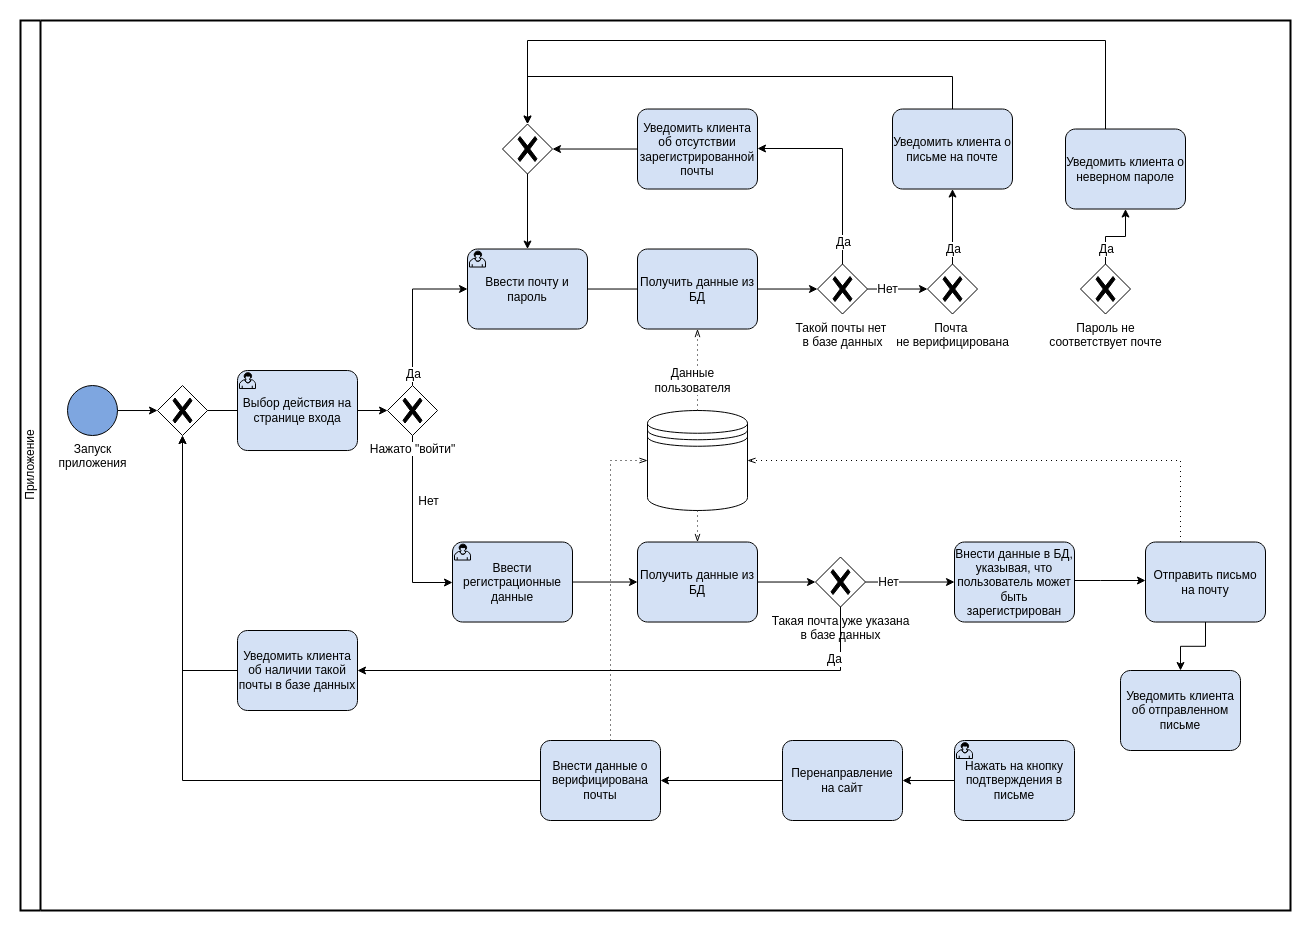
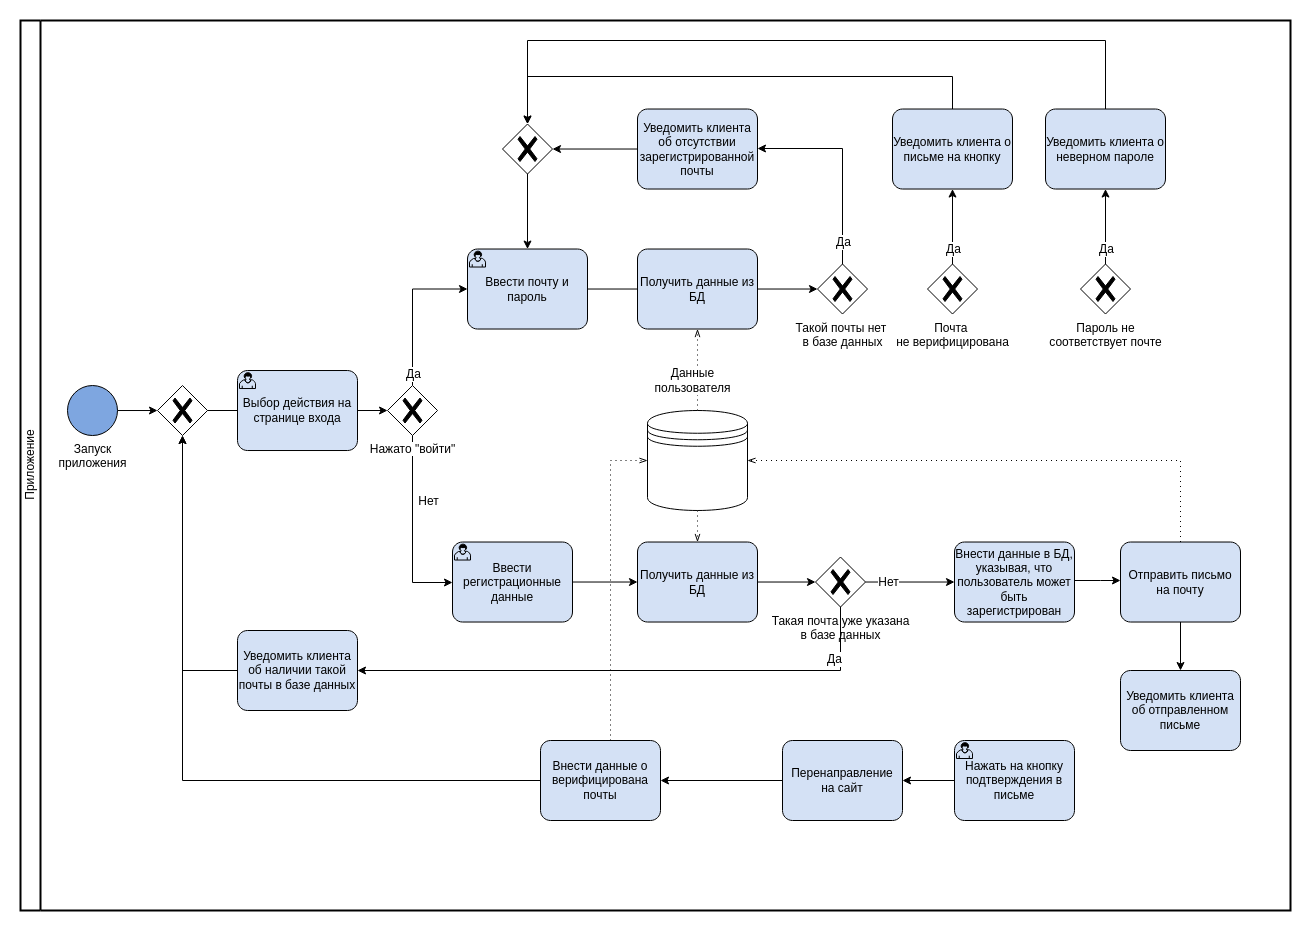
(953, 150) -> (953, 150)
(1126, 169) -> (1106, 149)
(894, 289) -> none
(1206, 582) -> (1181, 582)
